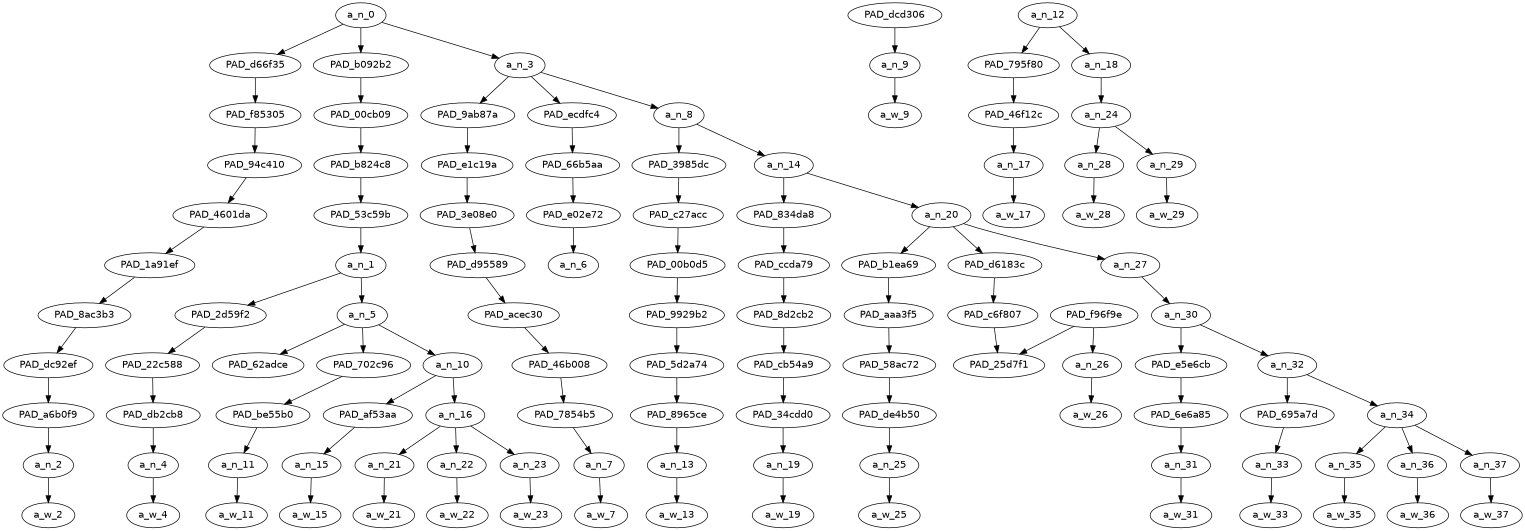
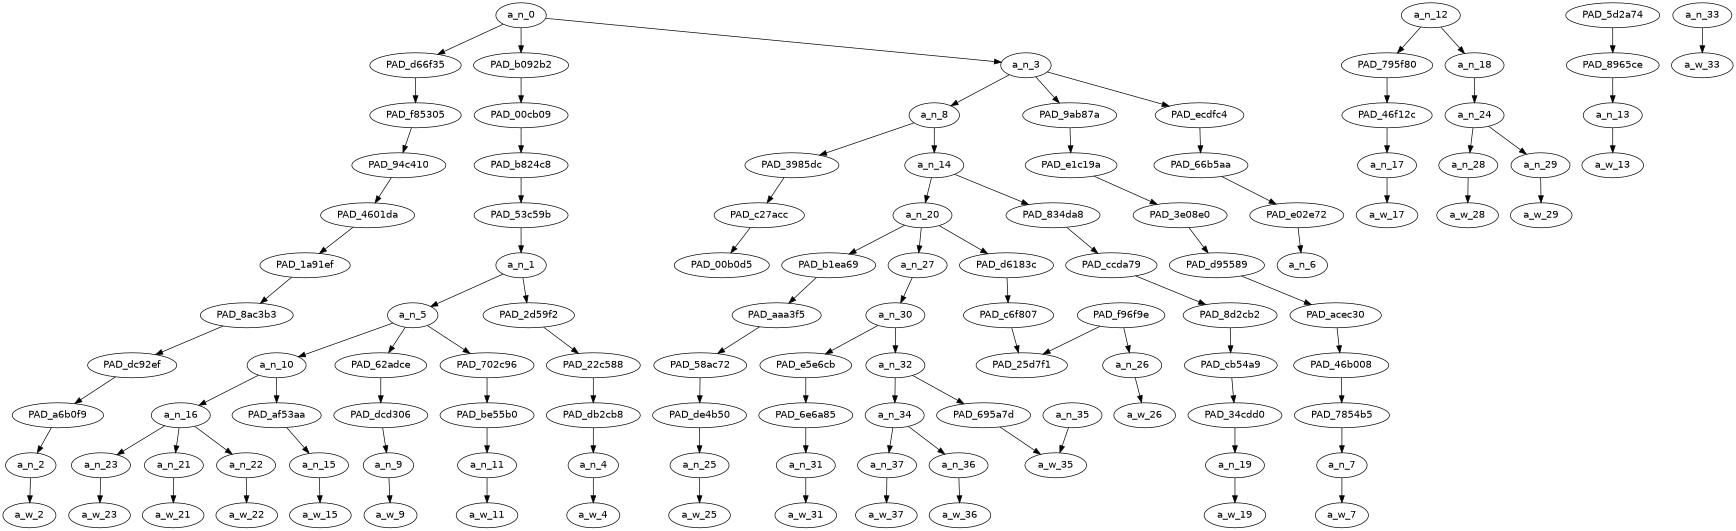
(677, 315) -> none
none -> (381, 387)
(1281, 437) -> (1017, 439)
(1373, 438) -> none
